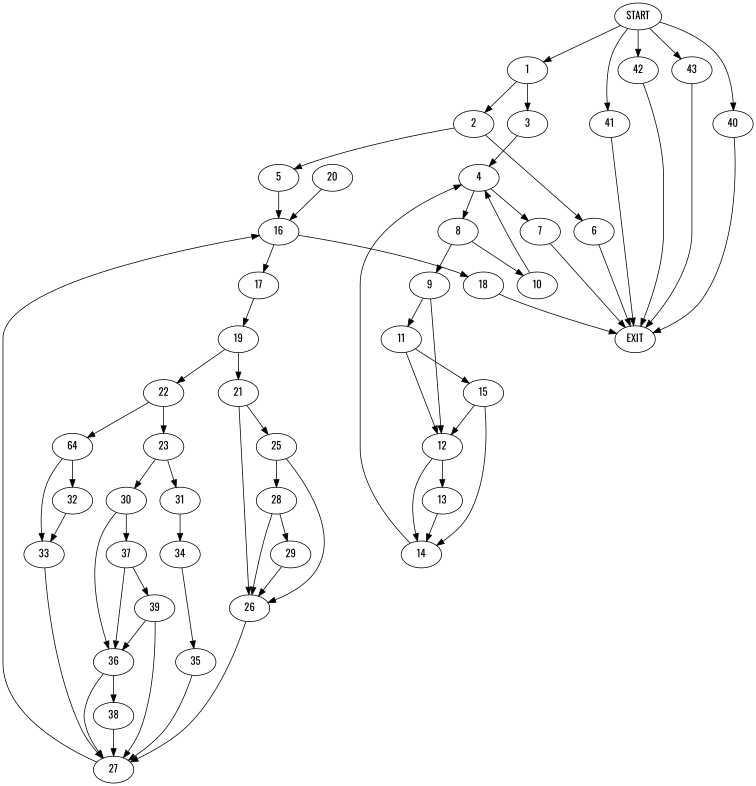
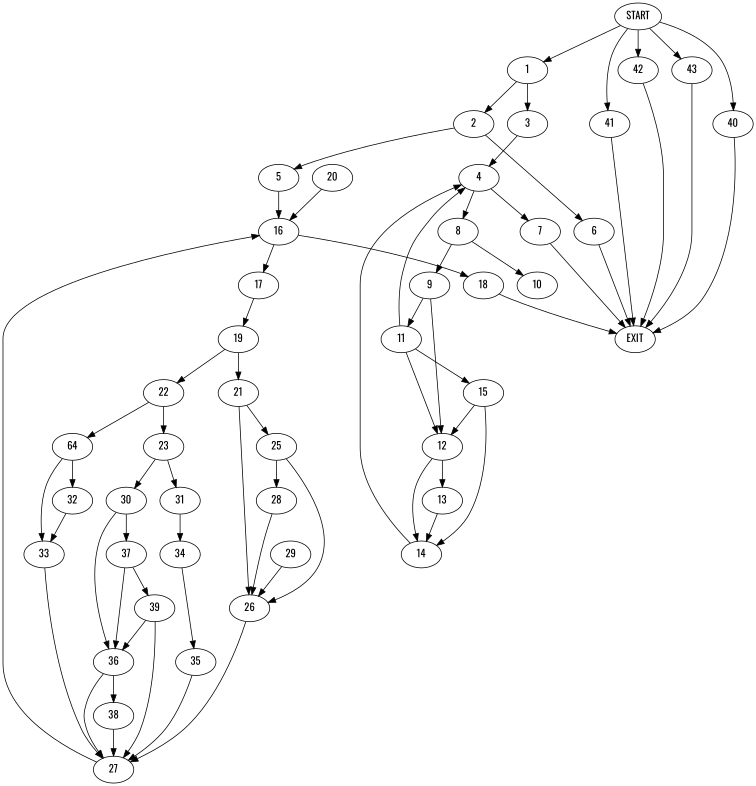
(508, 236) -> (410, 250)
(283, 524) -> none
